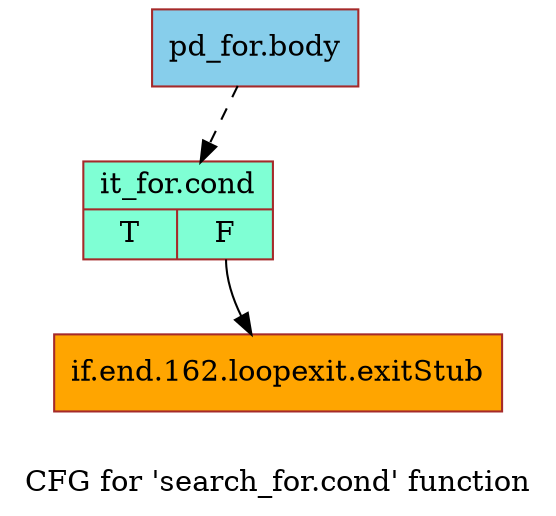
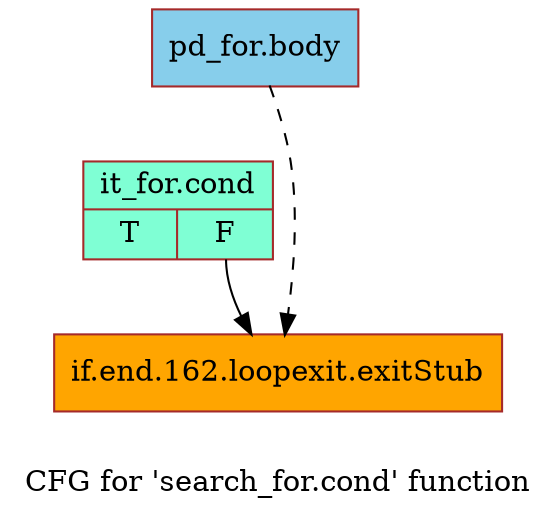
(224, 115) -> (294, 198)
